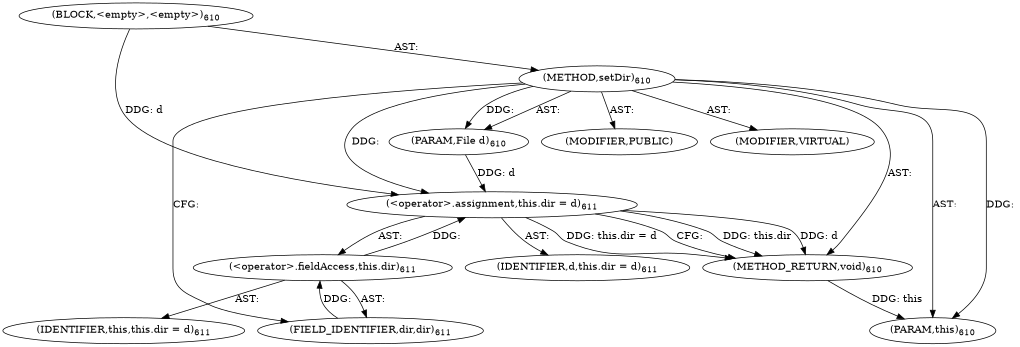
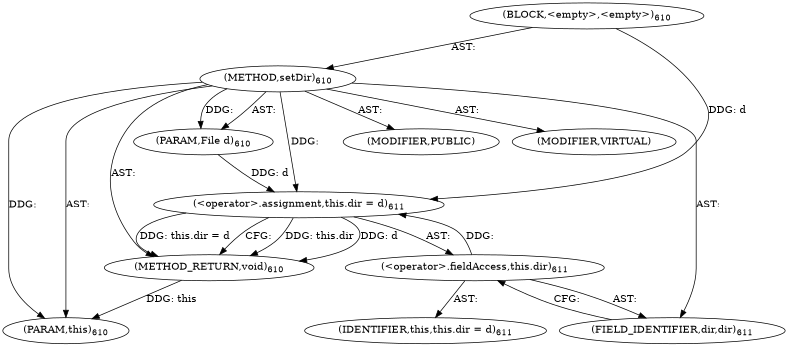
(188, 205) -> (710, 205)
(577, 268) -> none
(339, 299) -> (568, 299)
